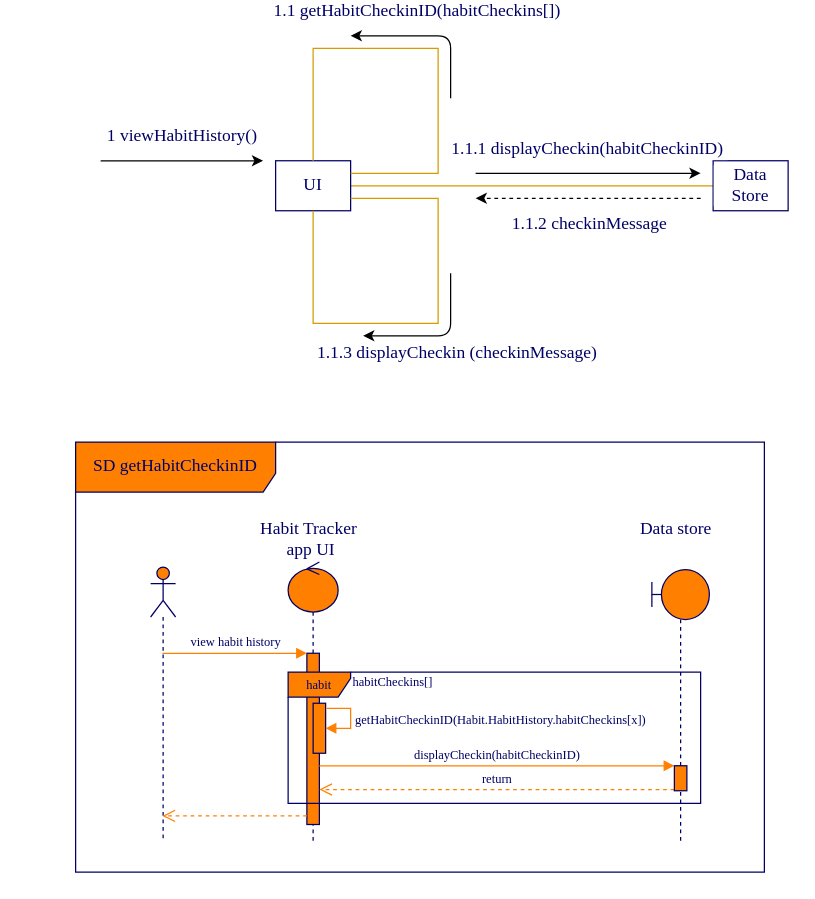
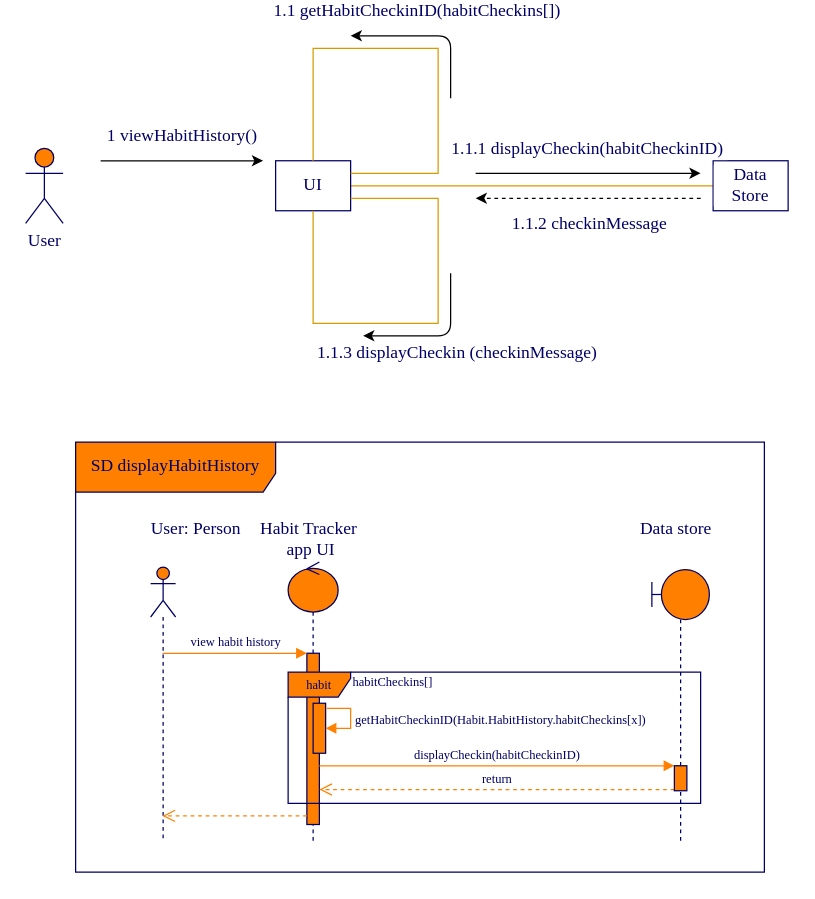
none -> (44, 186)
(176, 467) -> (176, 467)
none -> (196, 528)
